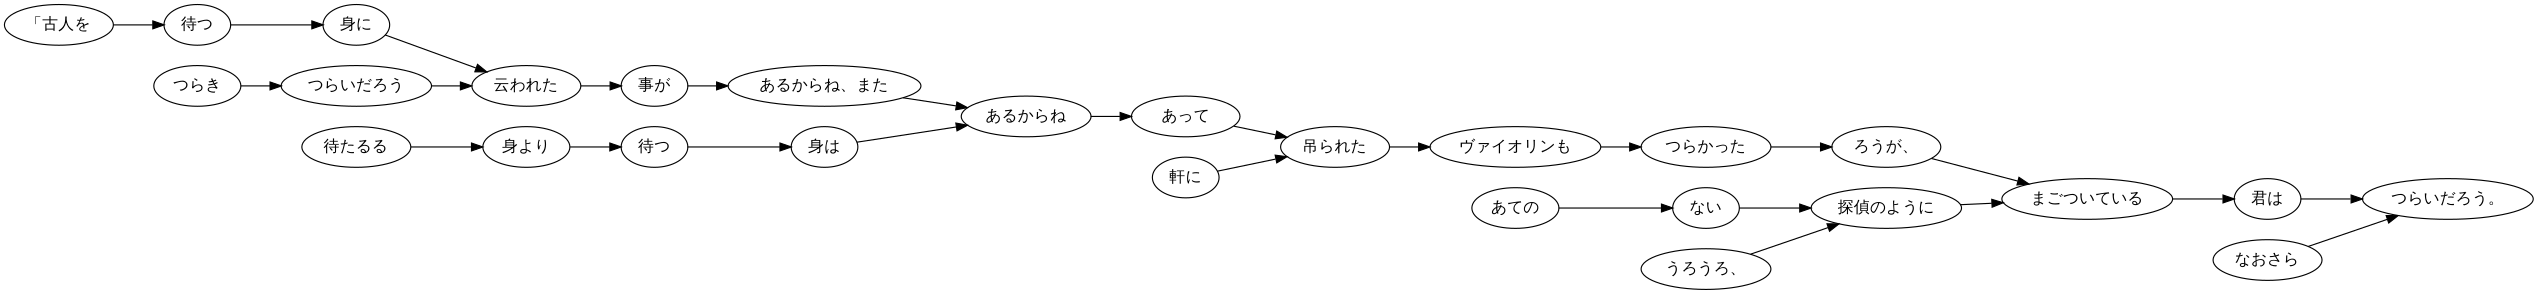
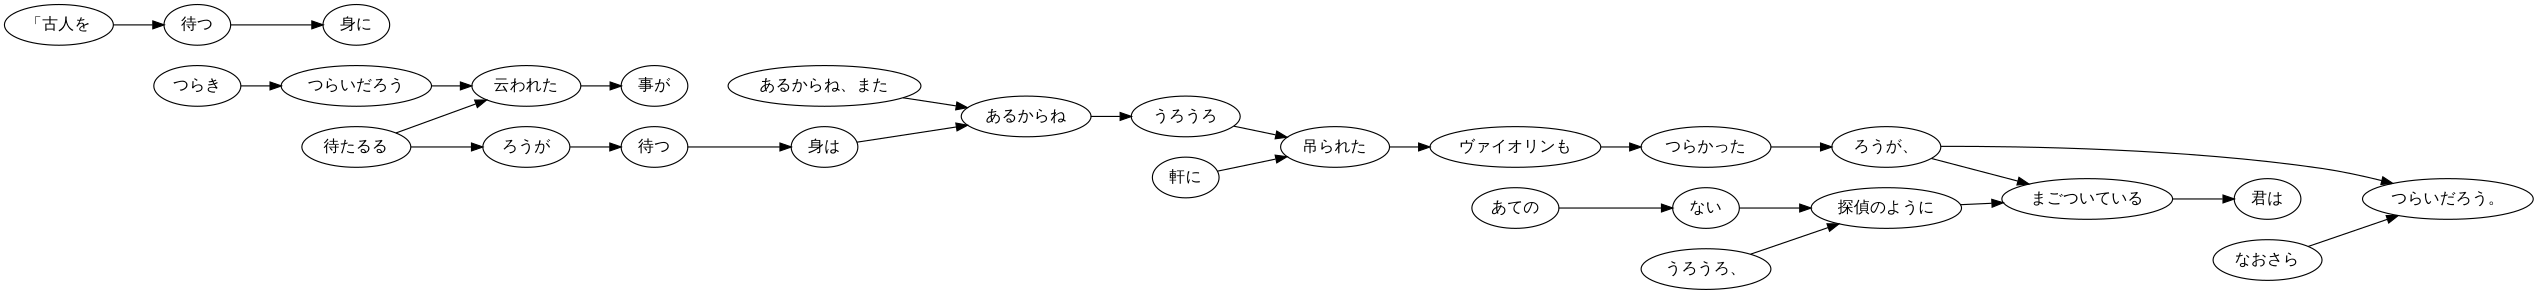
(431, 51) -> (436, 118)
(702, 86) -> none
(1186, 116) -> (1186, 116)
(526, 147) -> (526, 147)
(2326, 199) -> (2162, 153)
